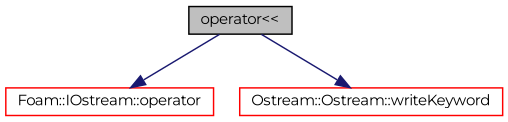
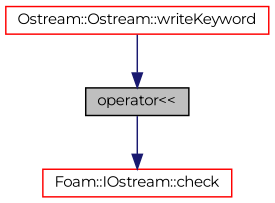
(299, 57) -> (137, 54)
(110, 102) -> (137, 183)
